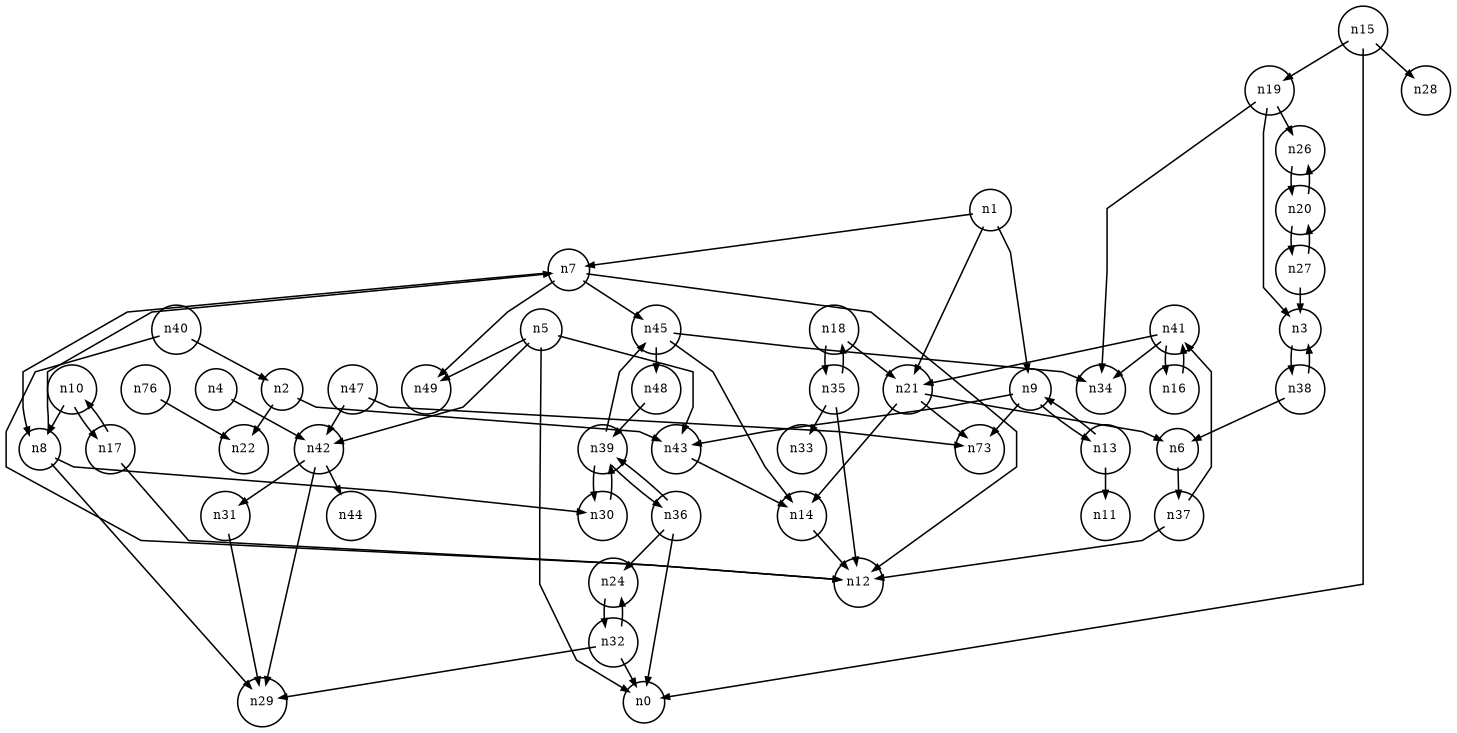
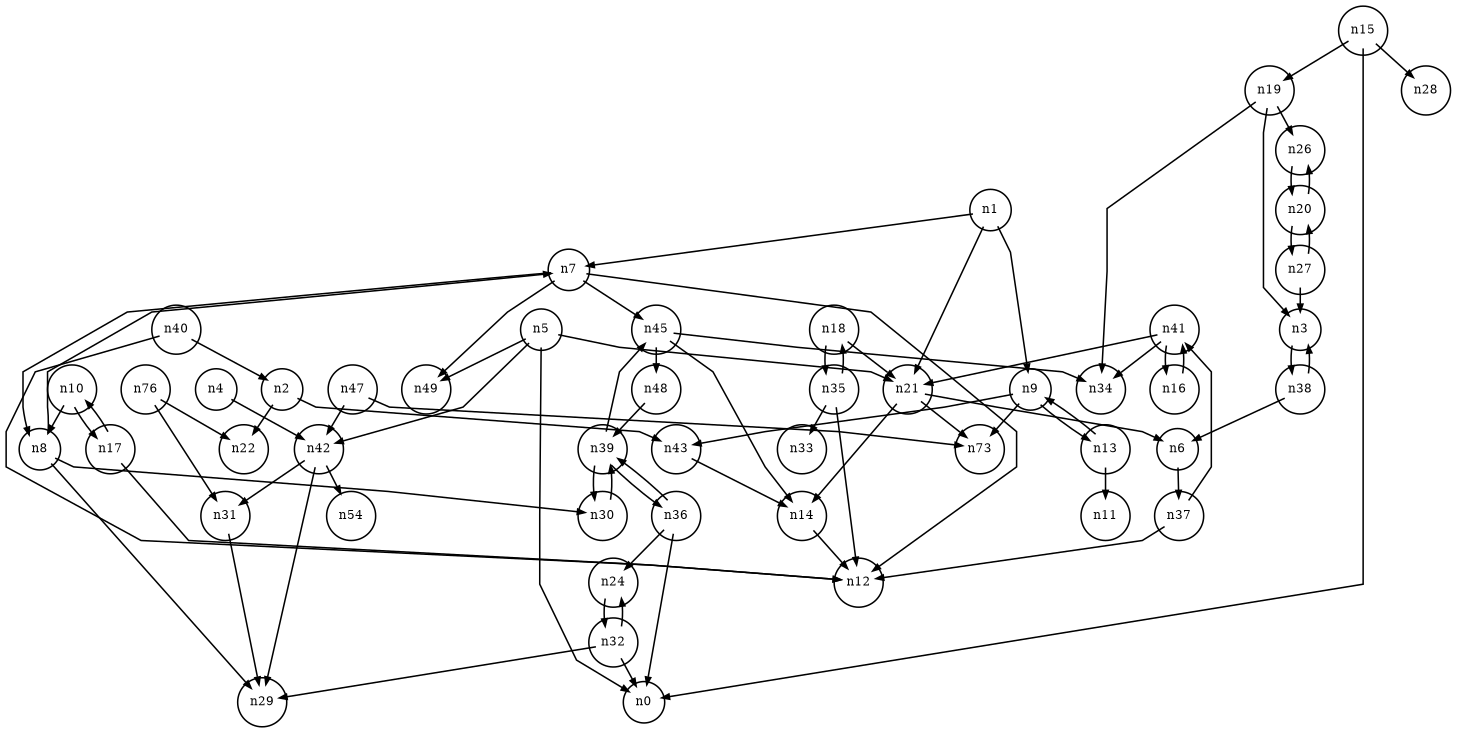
(666, 365) -> (722, 357)
none -> (183, 449)
(351, 516) -> (351, 516)
